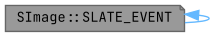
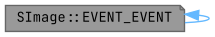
(95, 18) -> (95, 18)
